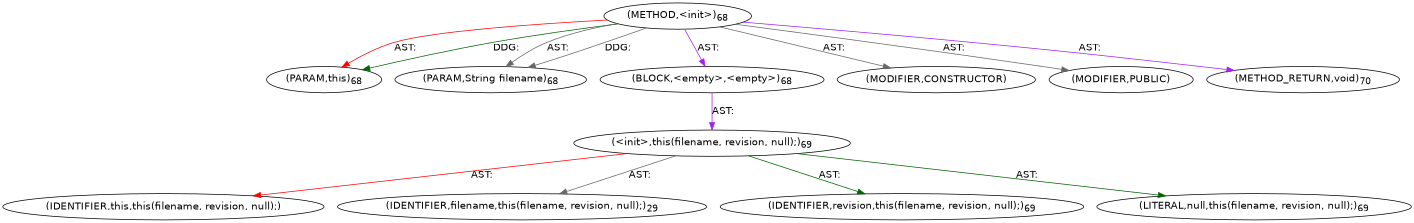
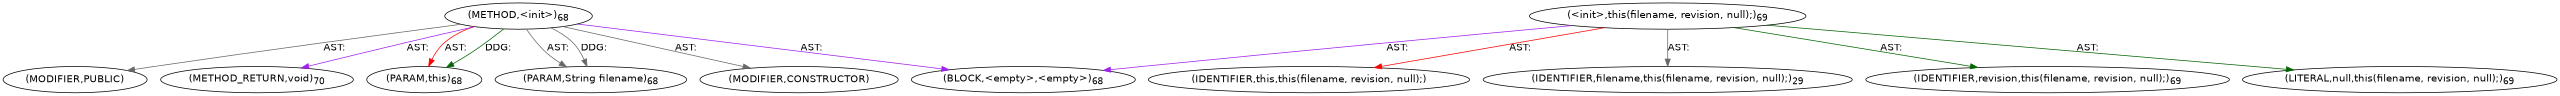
(712, 108) -> (1341, 47)
